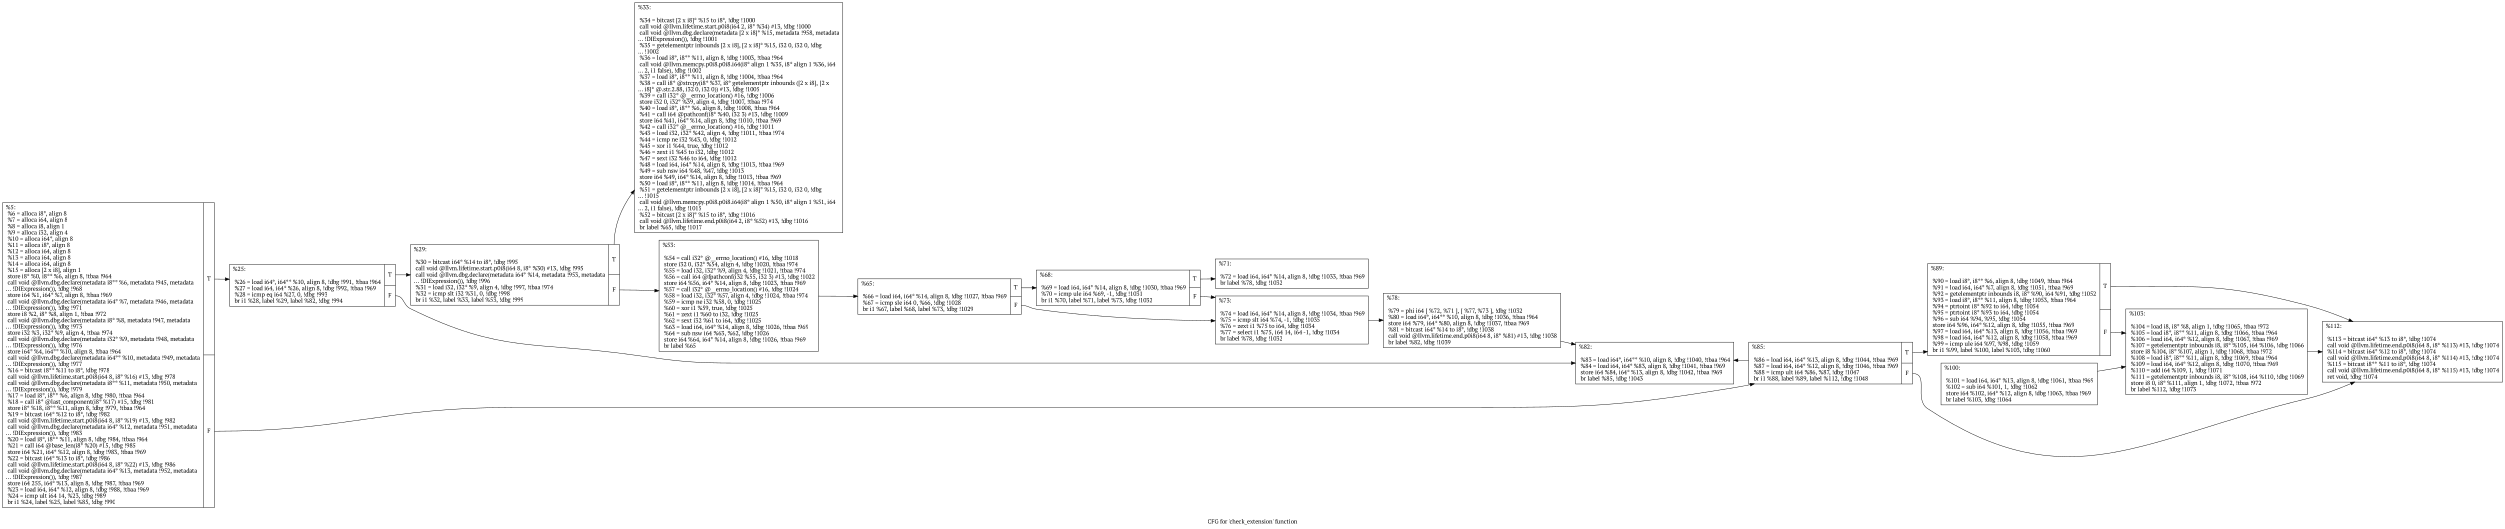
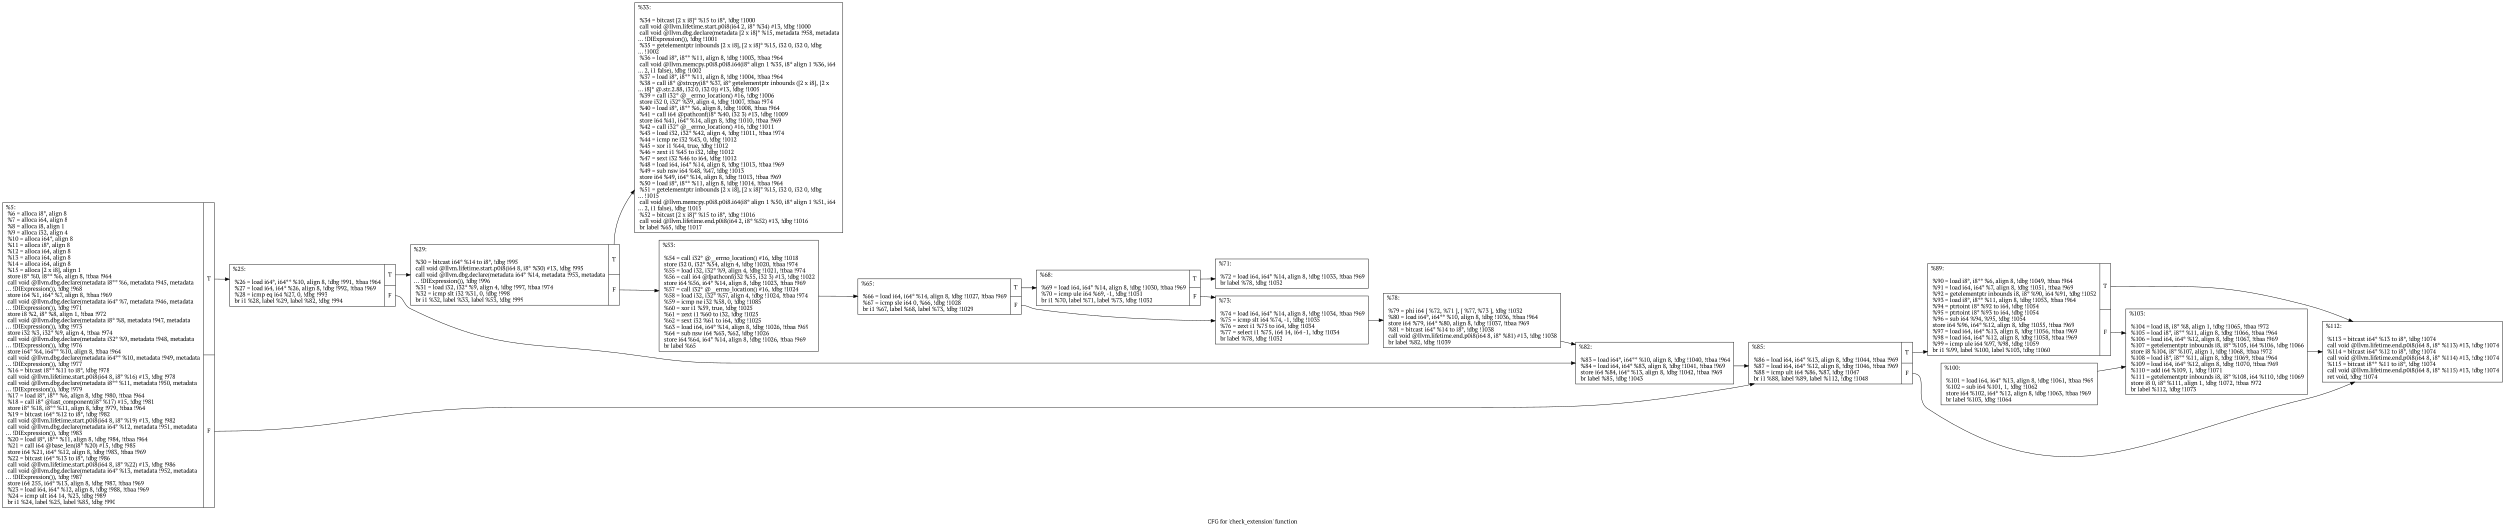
(712, 302) -> (712, 302)
(1743, 360) -> (1739, 366)
